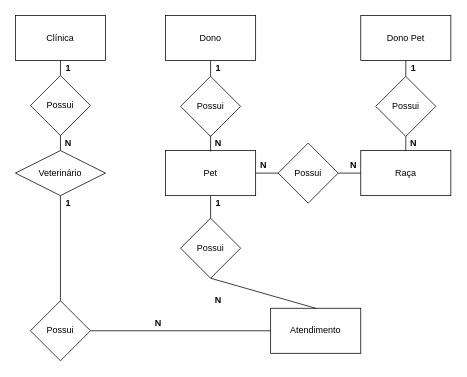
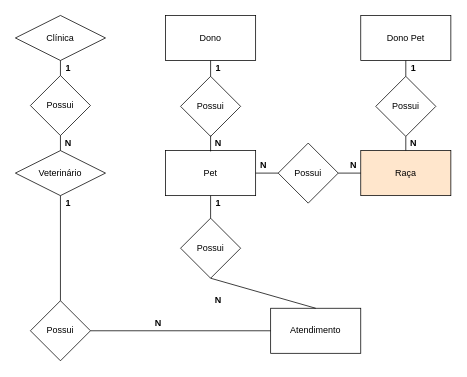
(60, 38) -> (60, 38)
(405, 173) -> (405, 173)
